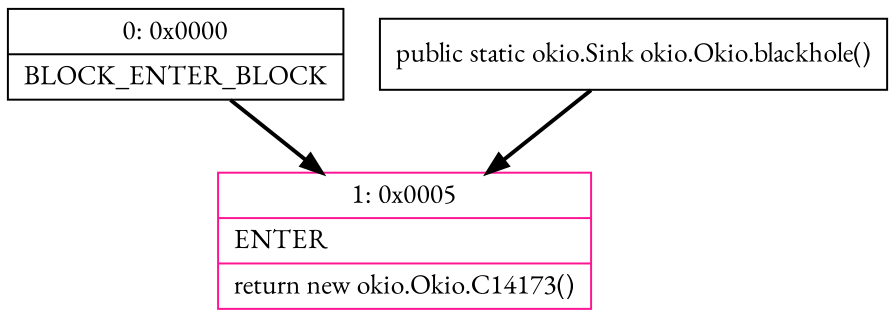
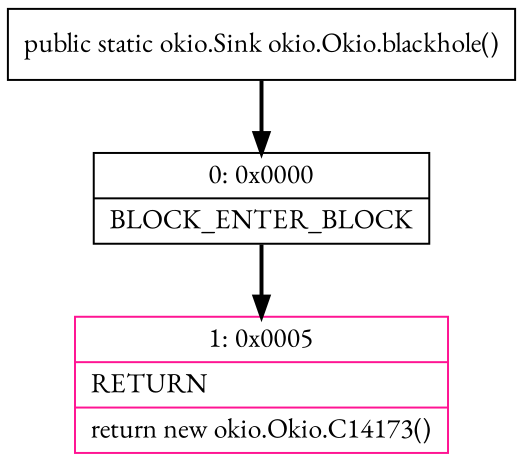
(547, 125) -> (262, 107)
(281, 240) -> (150, 384)
